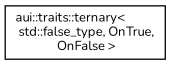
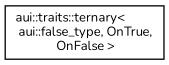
(85, 33) -> (85, 33)
